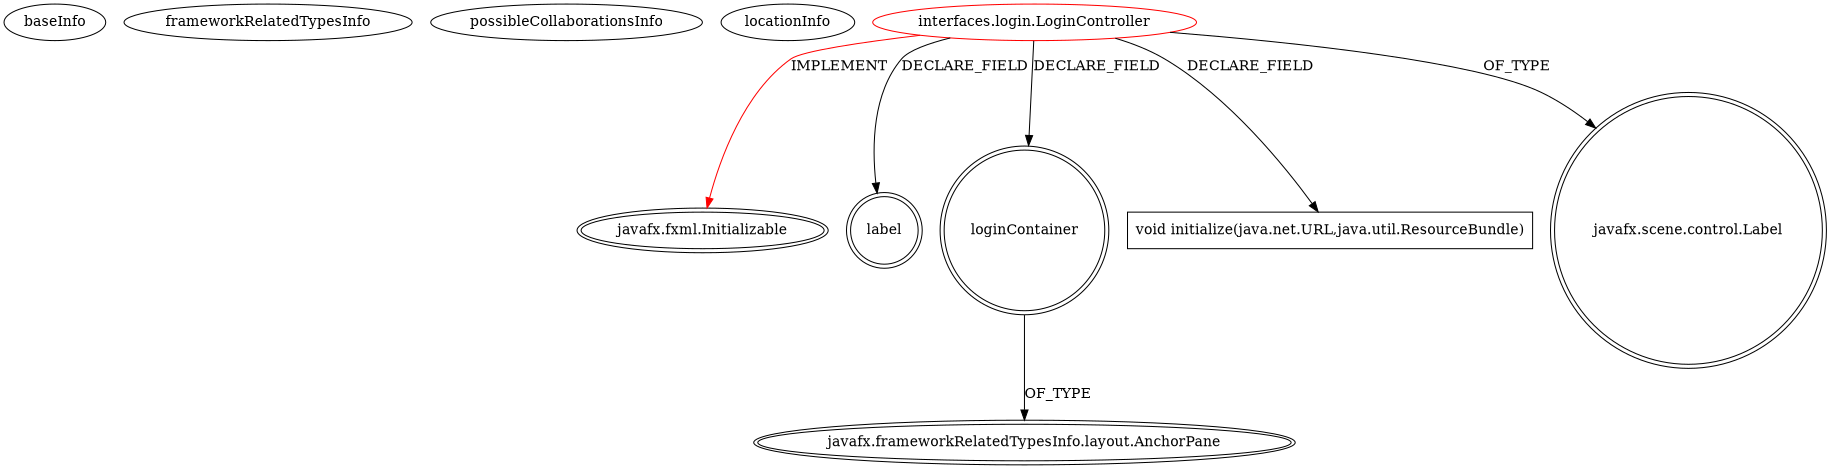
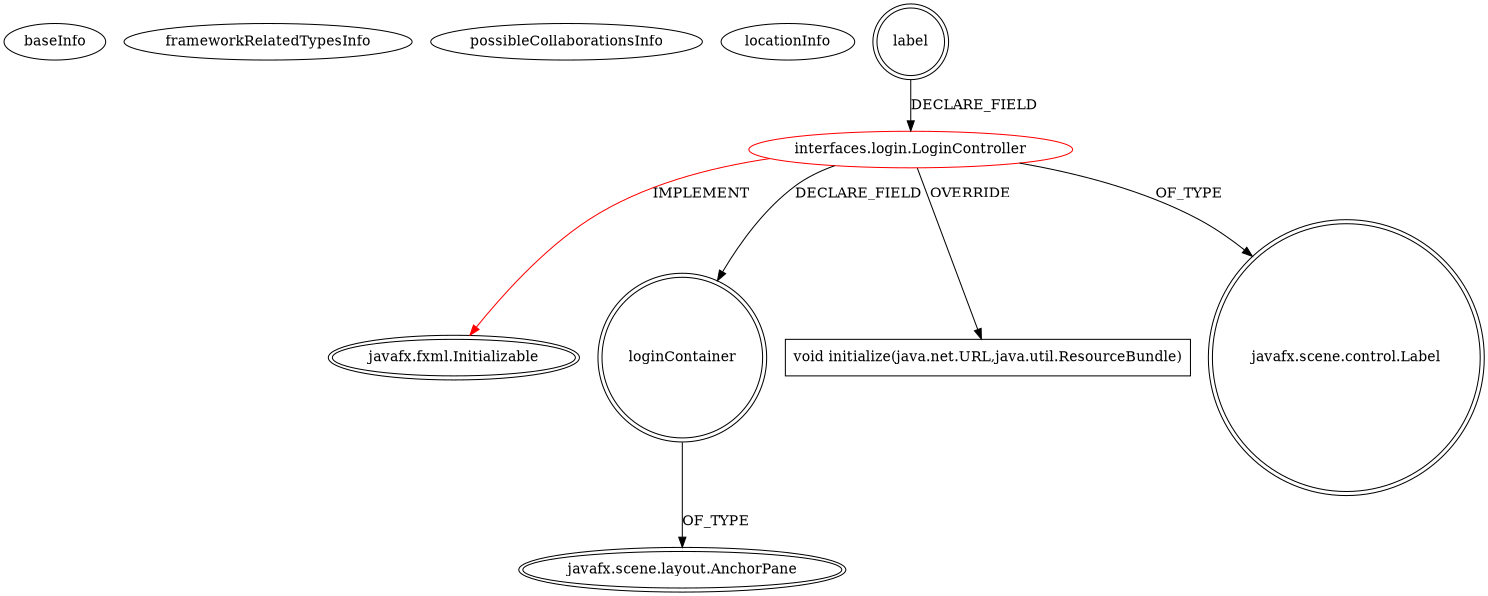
(1250, 67) -> (971, 194)
(883, 92) -> (911, 100)
(1024, 443) -> (682, 570)
